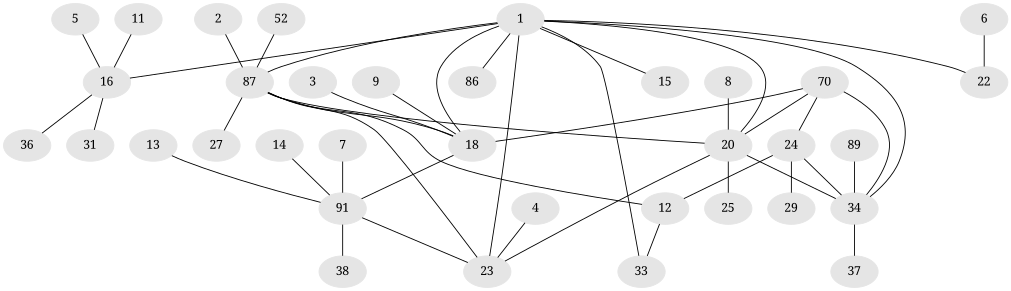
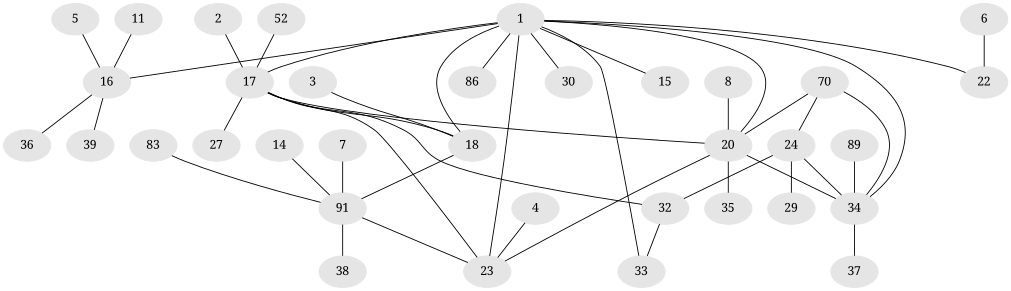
(250, 82) -> (250, 82)
(376, 82) -> none
none -> (569, 82)
(650, 118) -> none
(90, 145) -> (90, 145)
(153, 145) -> (153, 145)
(665, 209) -> (665, 209)
(728, 209) -> (728, 209)
